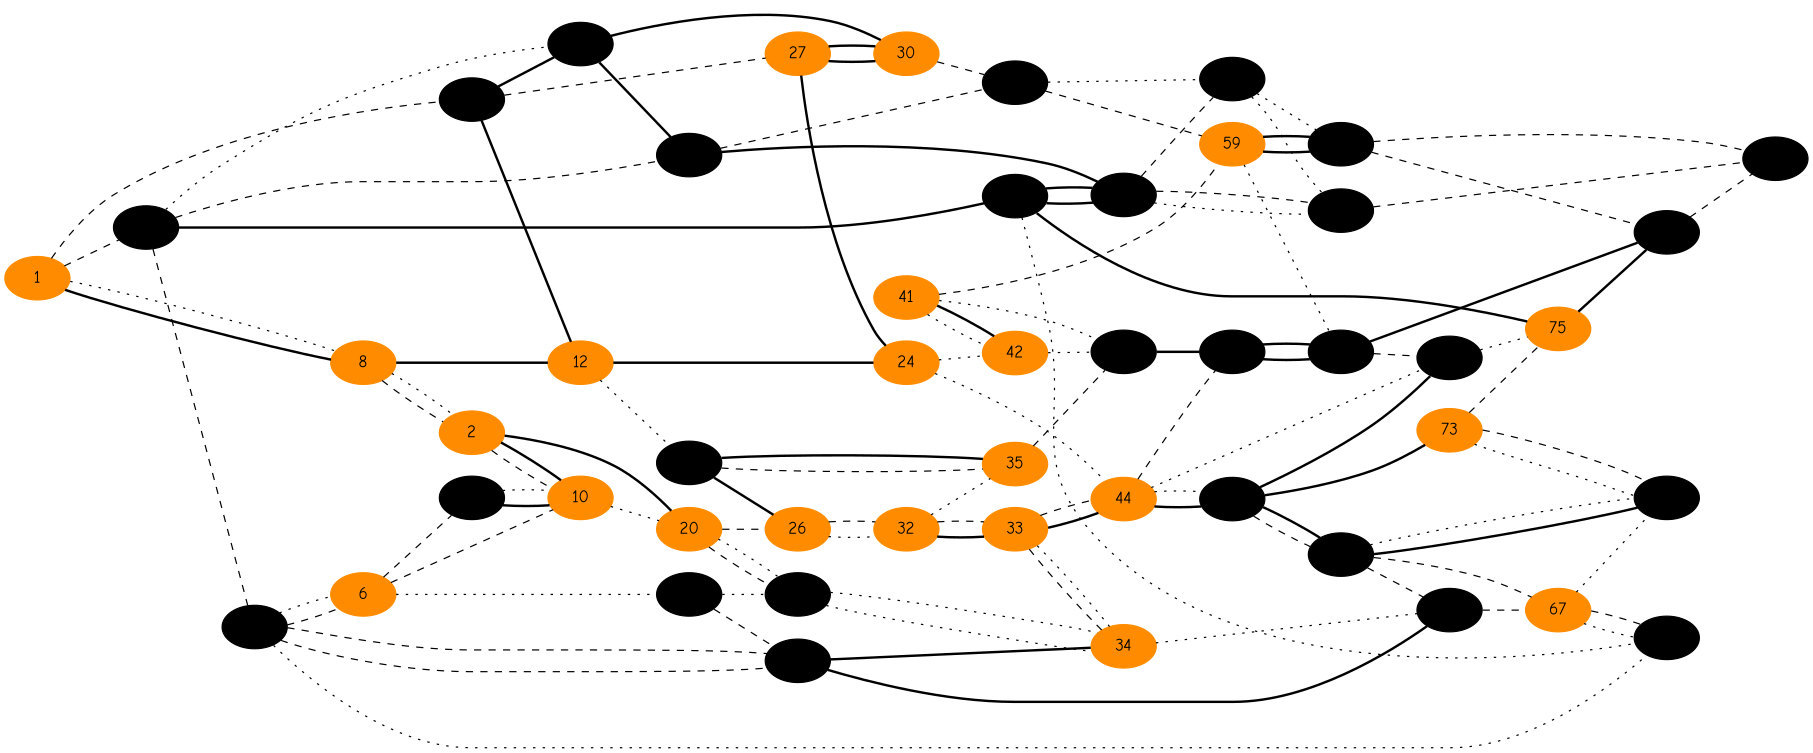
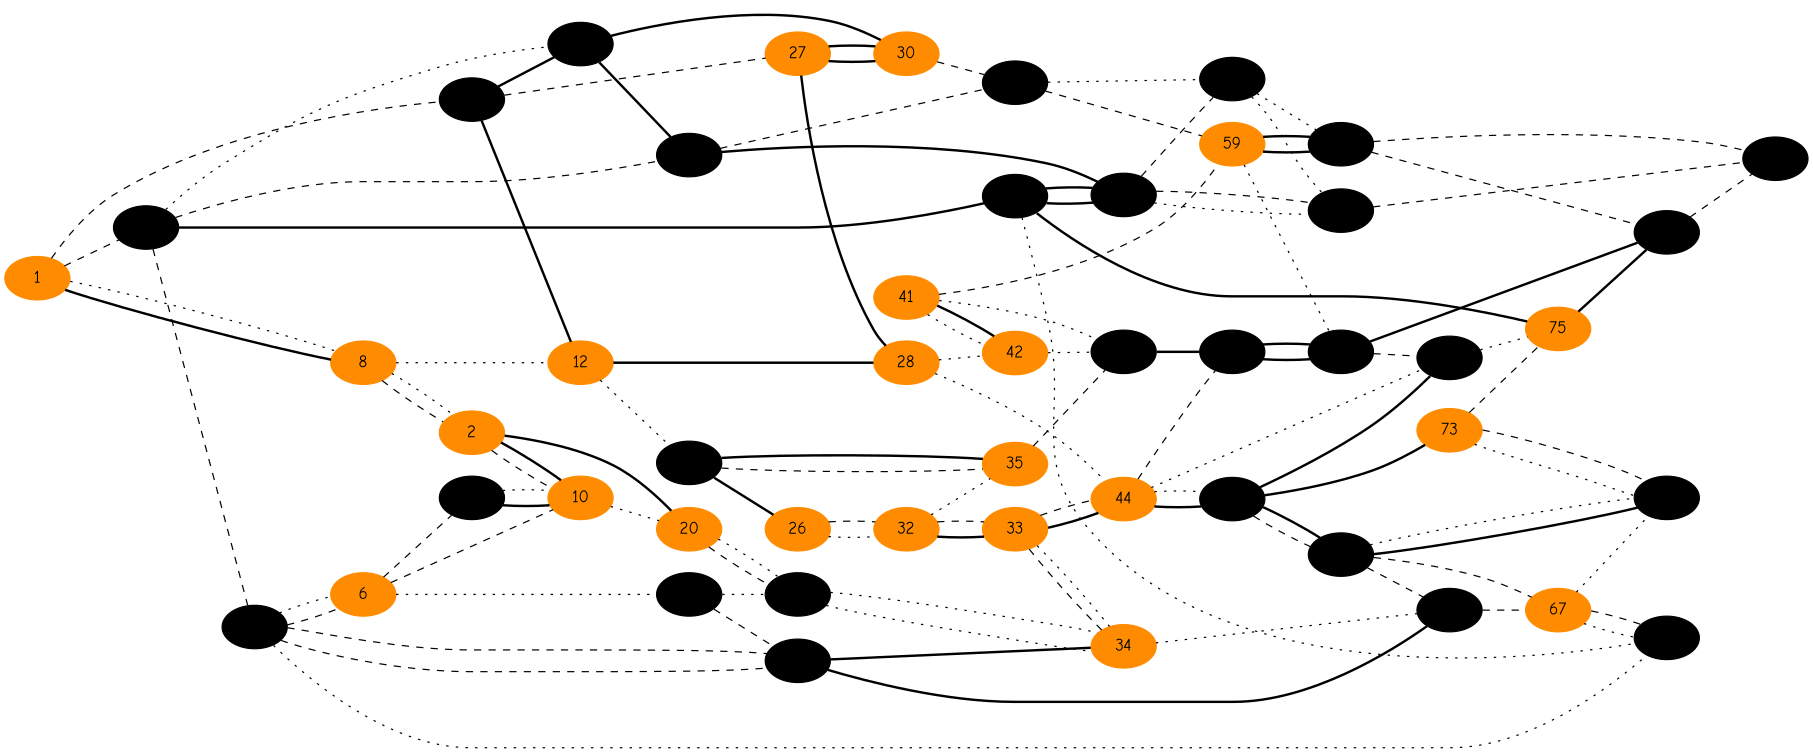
(472, 363) -> (472, 363)
(906, 363) -> (906, 363)
(744, 529) -> none
